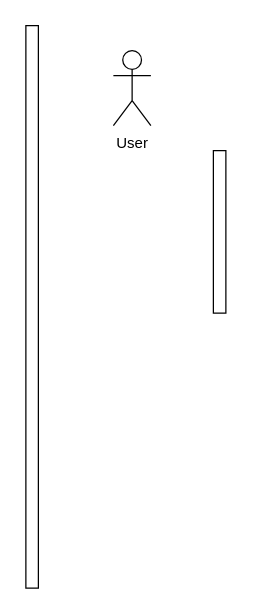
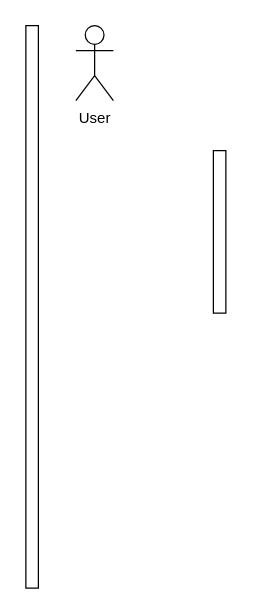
(132, 88) -> (94, 63)
